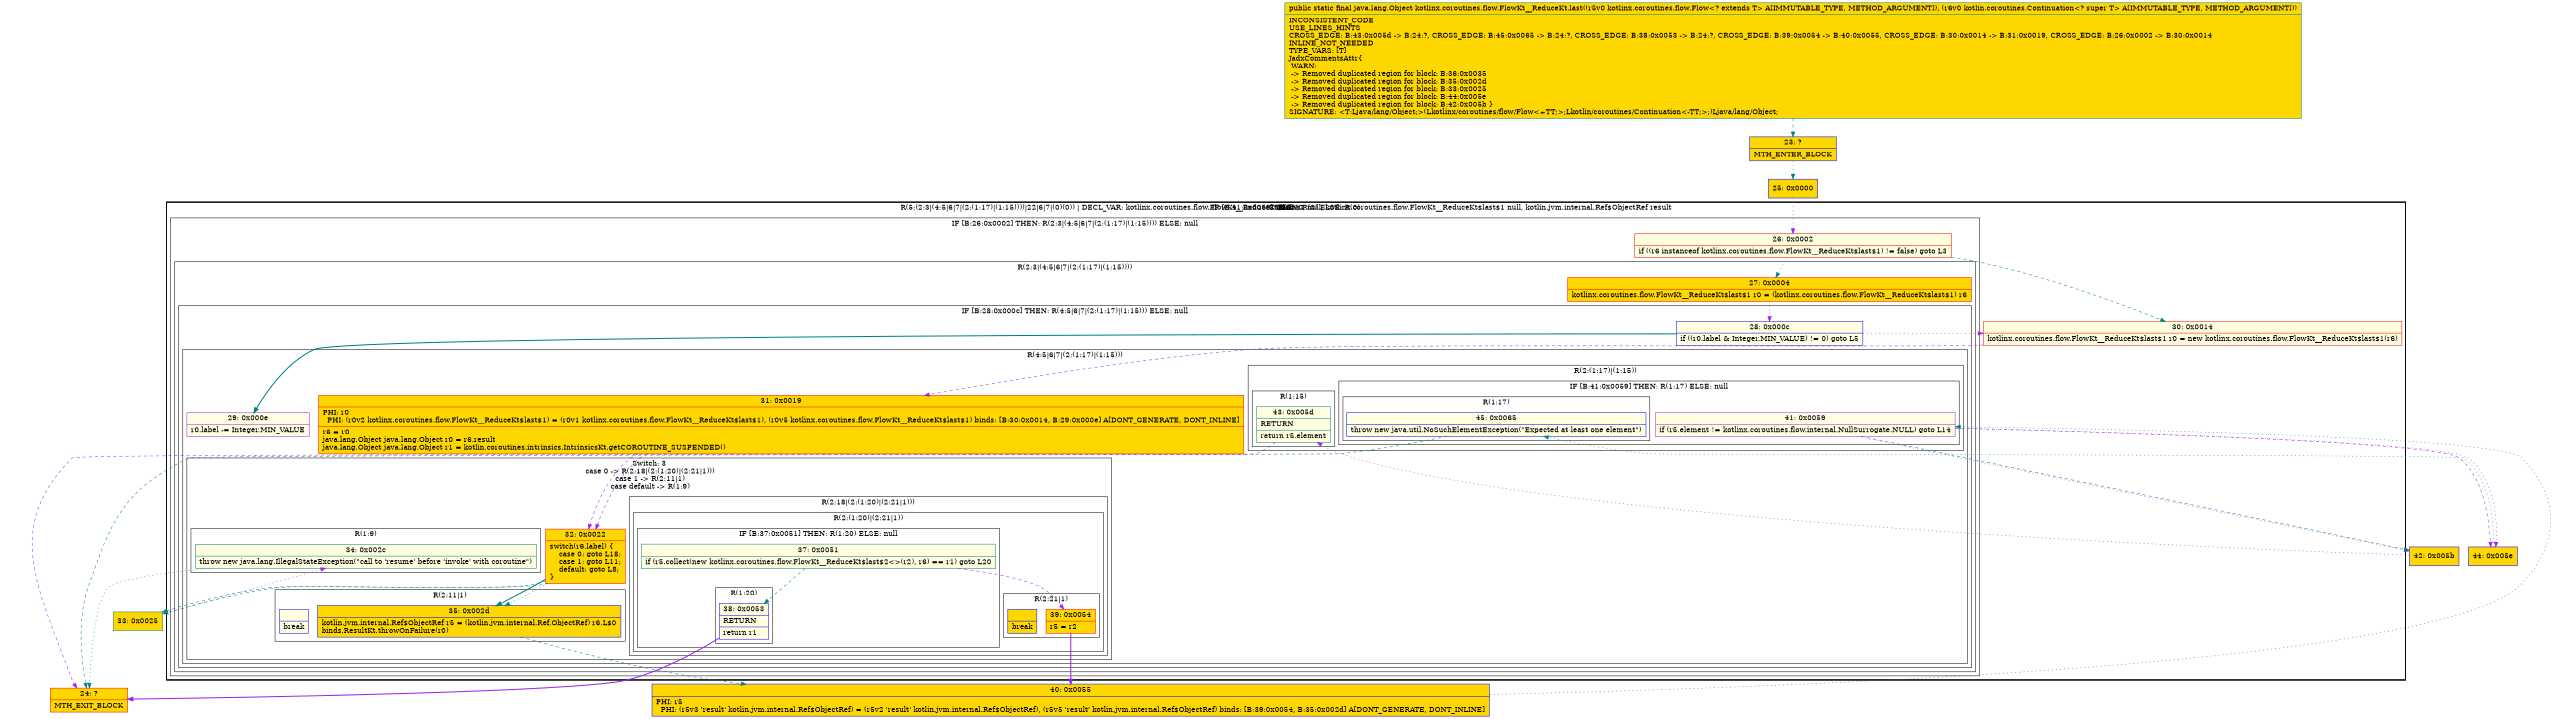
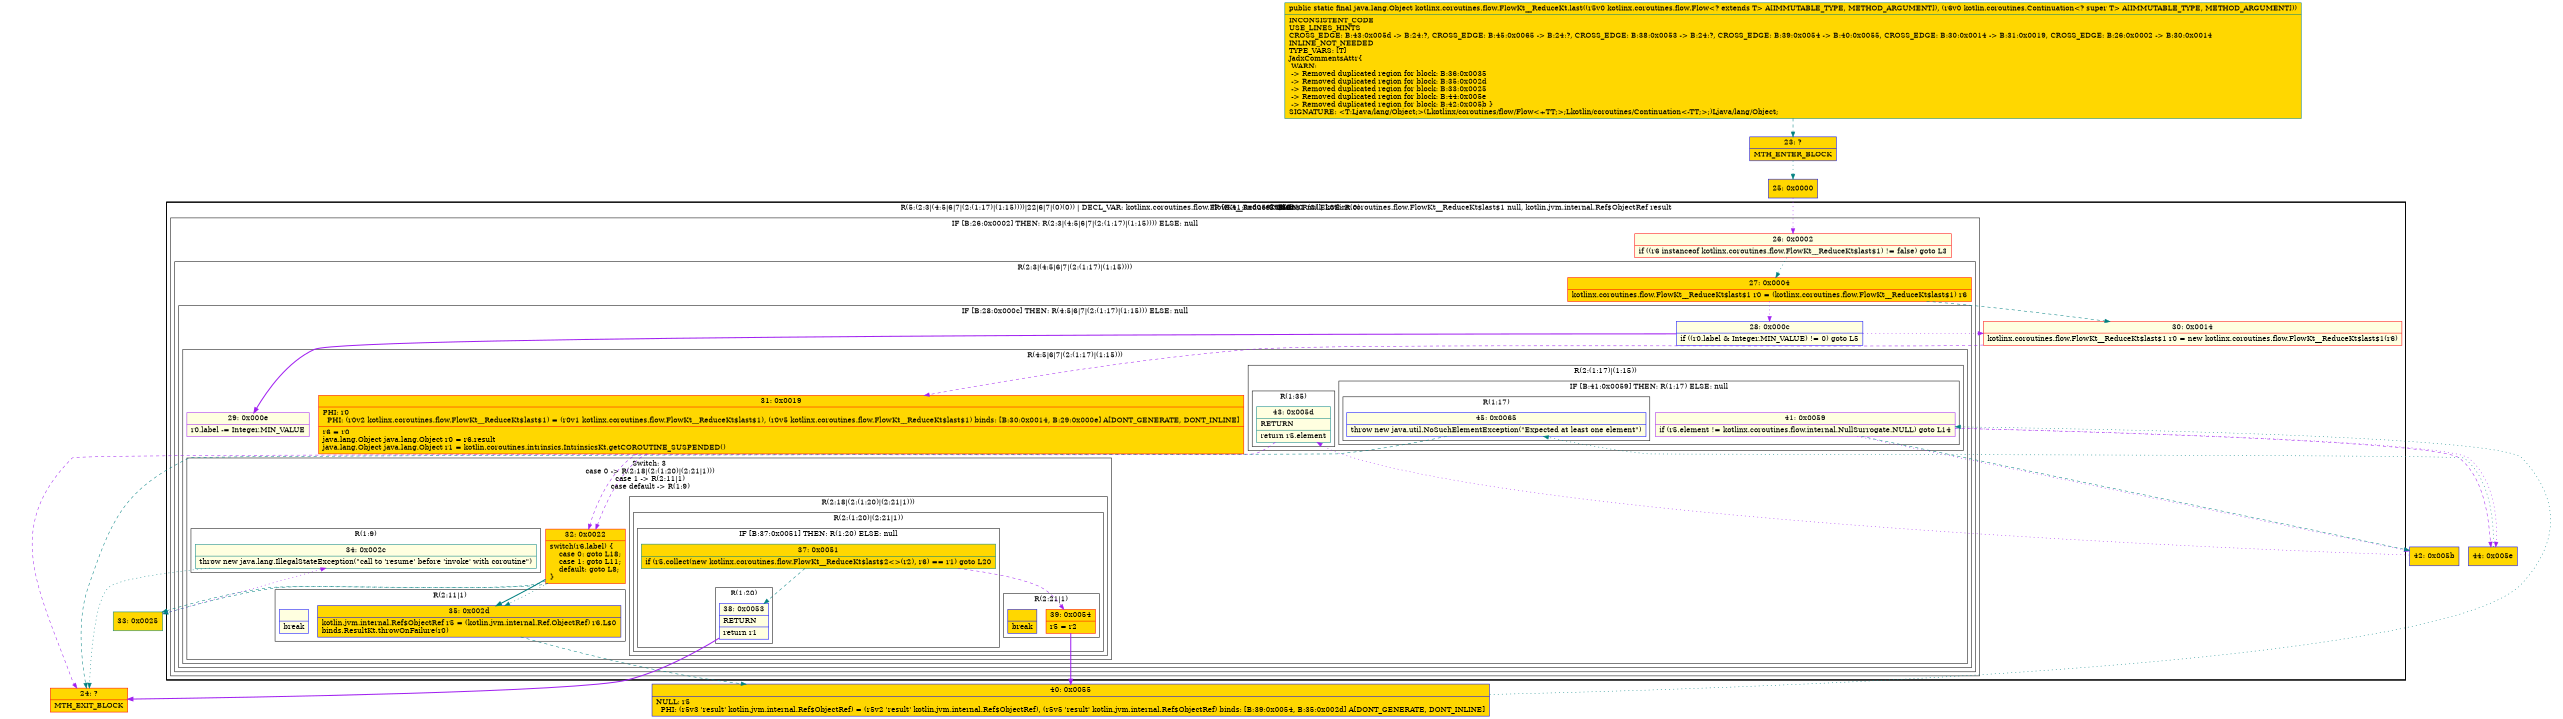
(2058, 283) -> (2016, 310)
(953, 336) -> (953, 336)
(1294, 397) -> (1294, 397)
(818, 556) -> (818, 556)
(671, 702) -> (674, 702)
